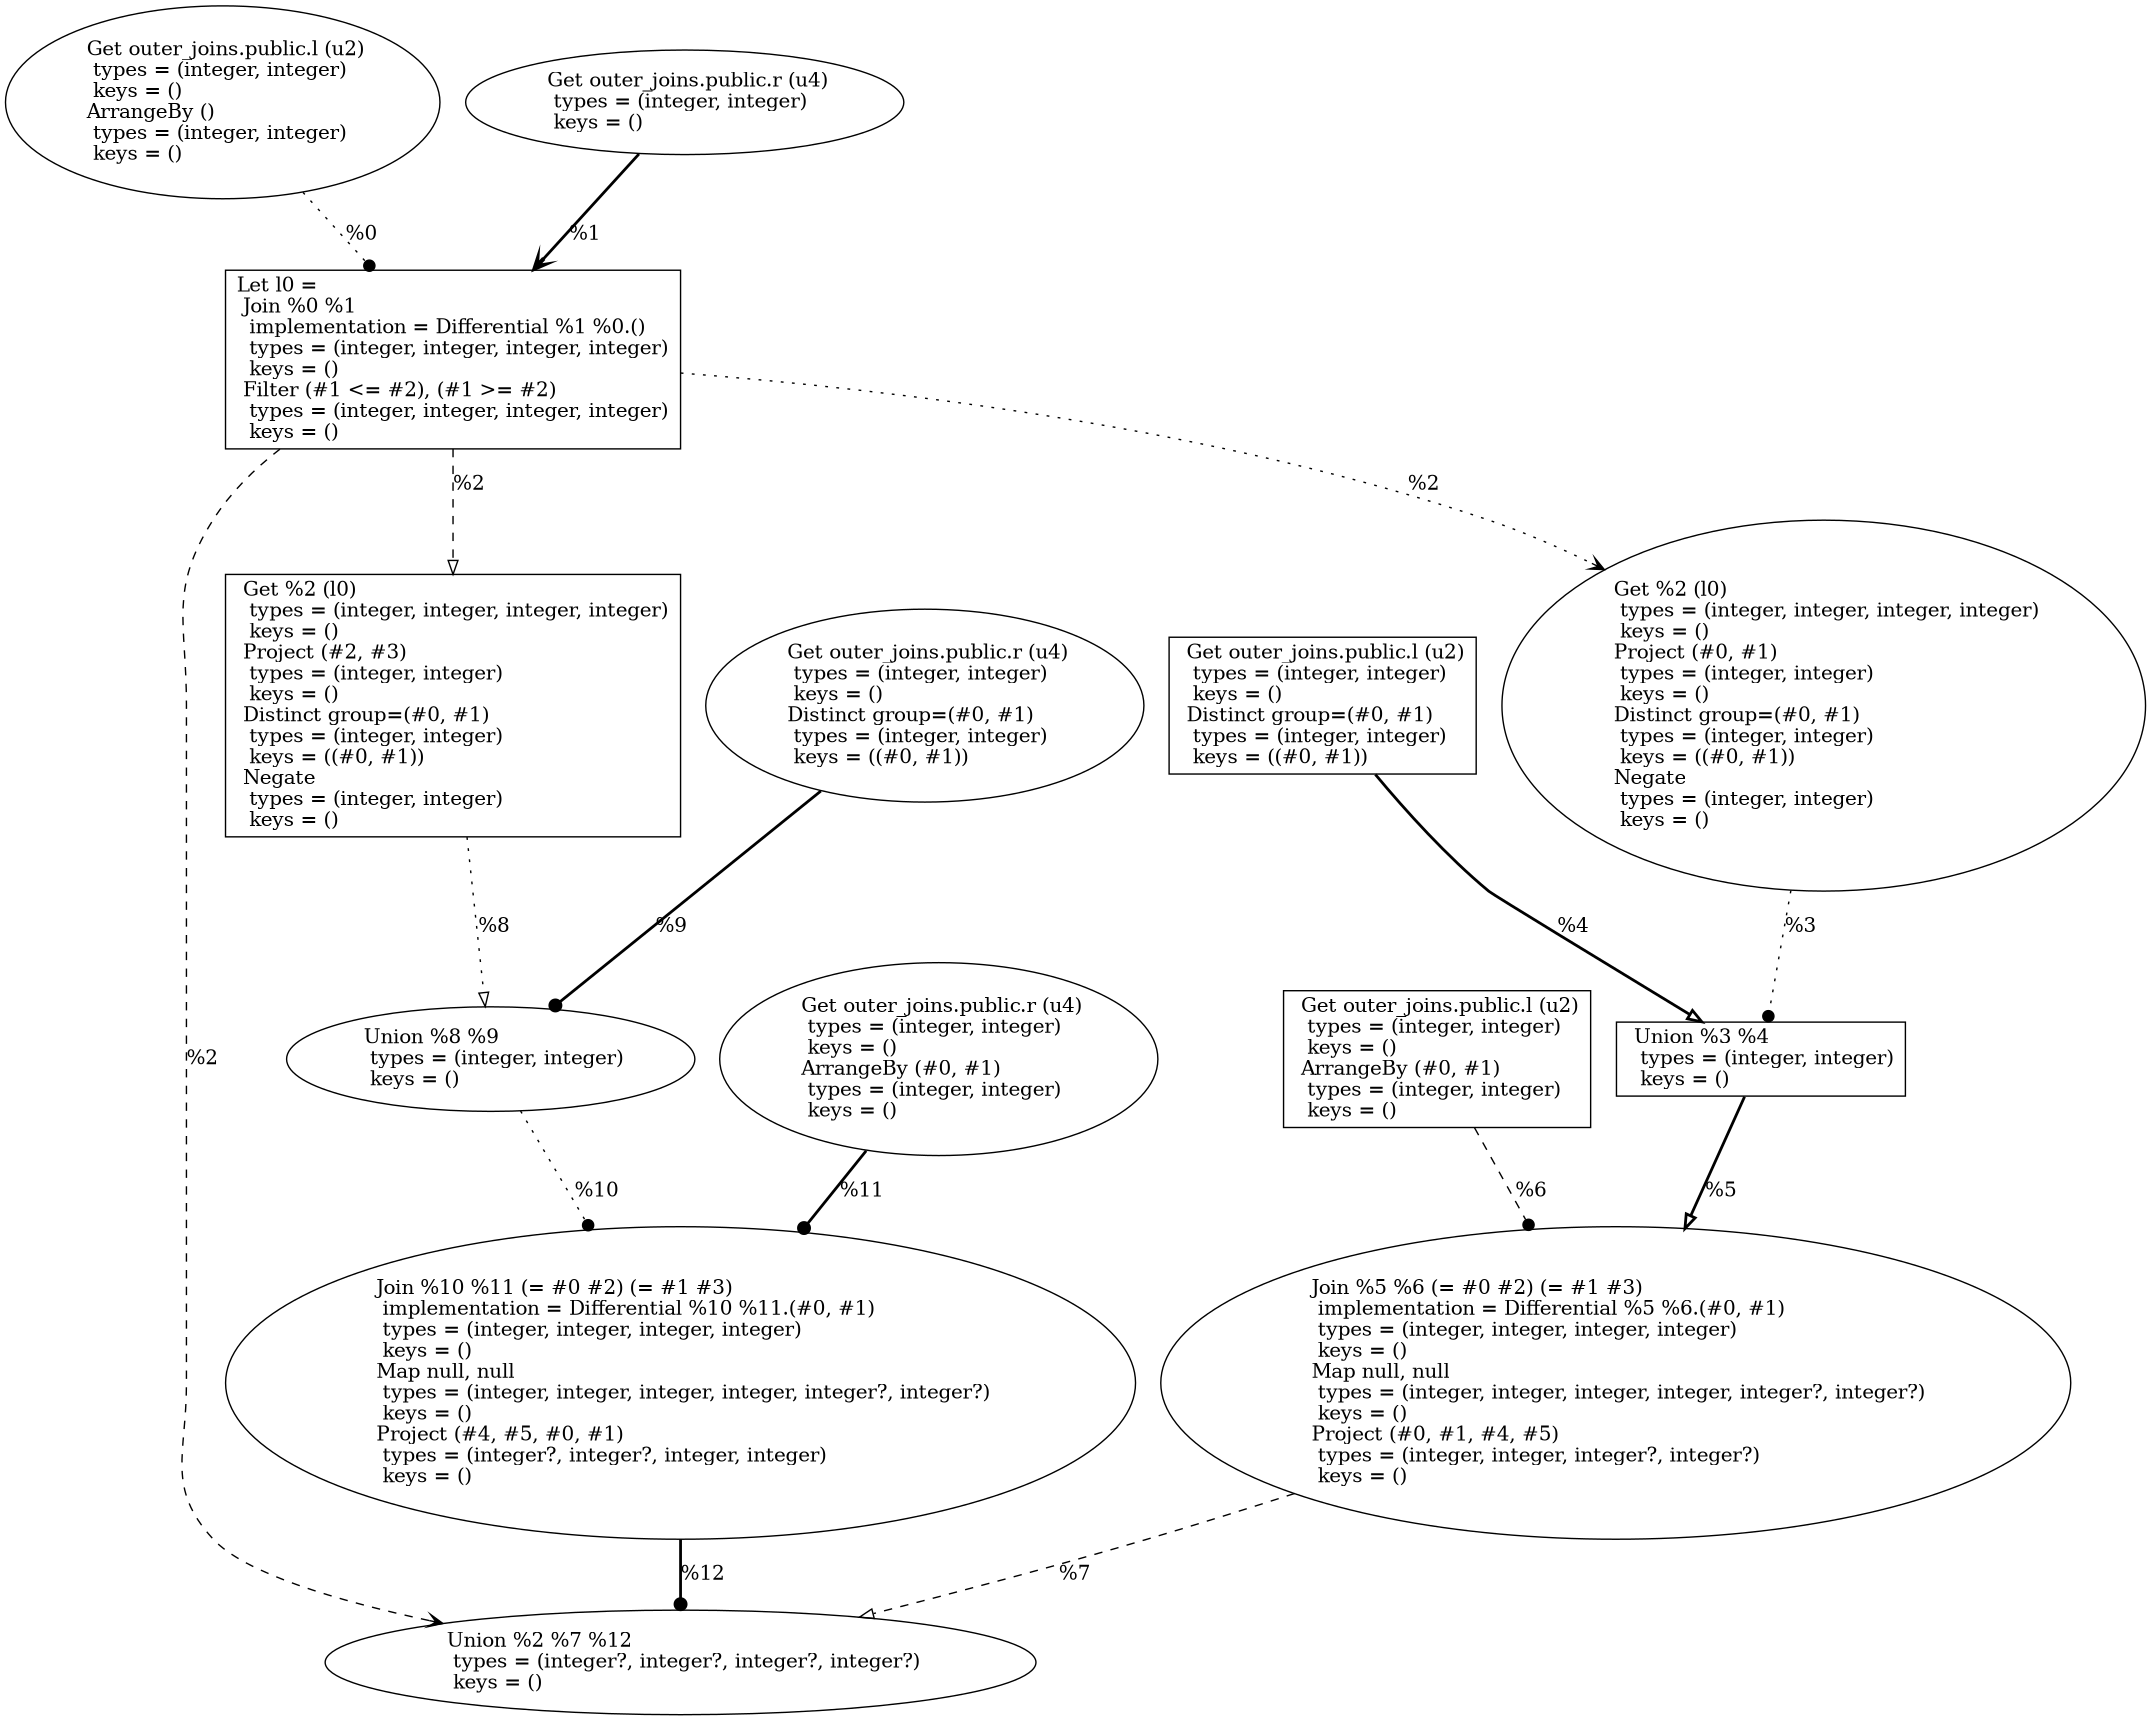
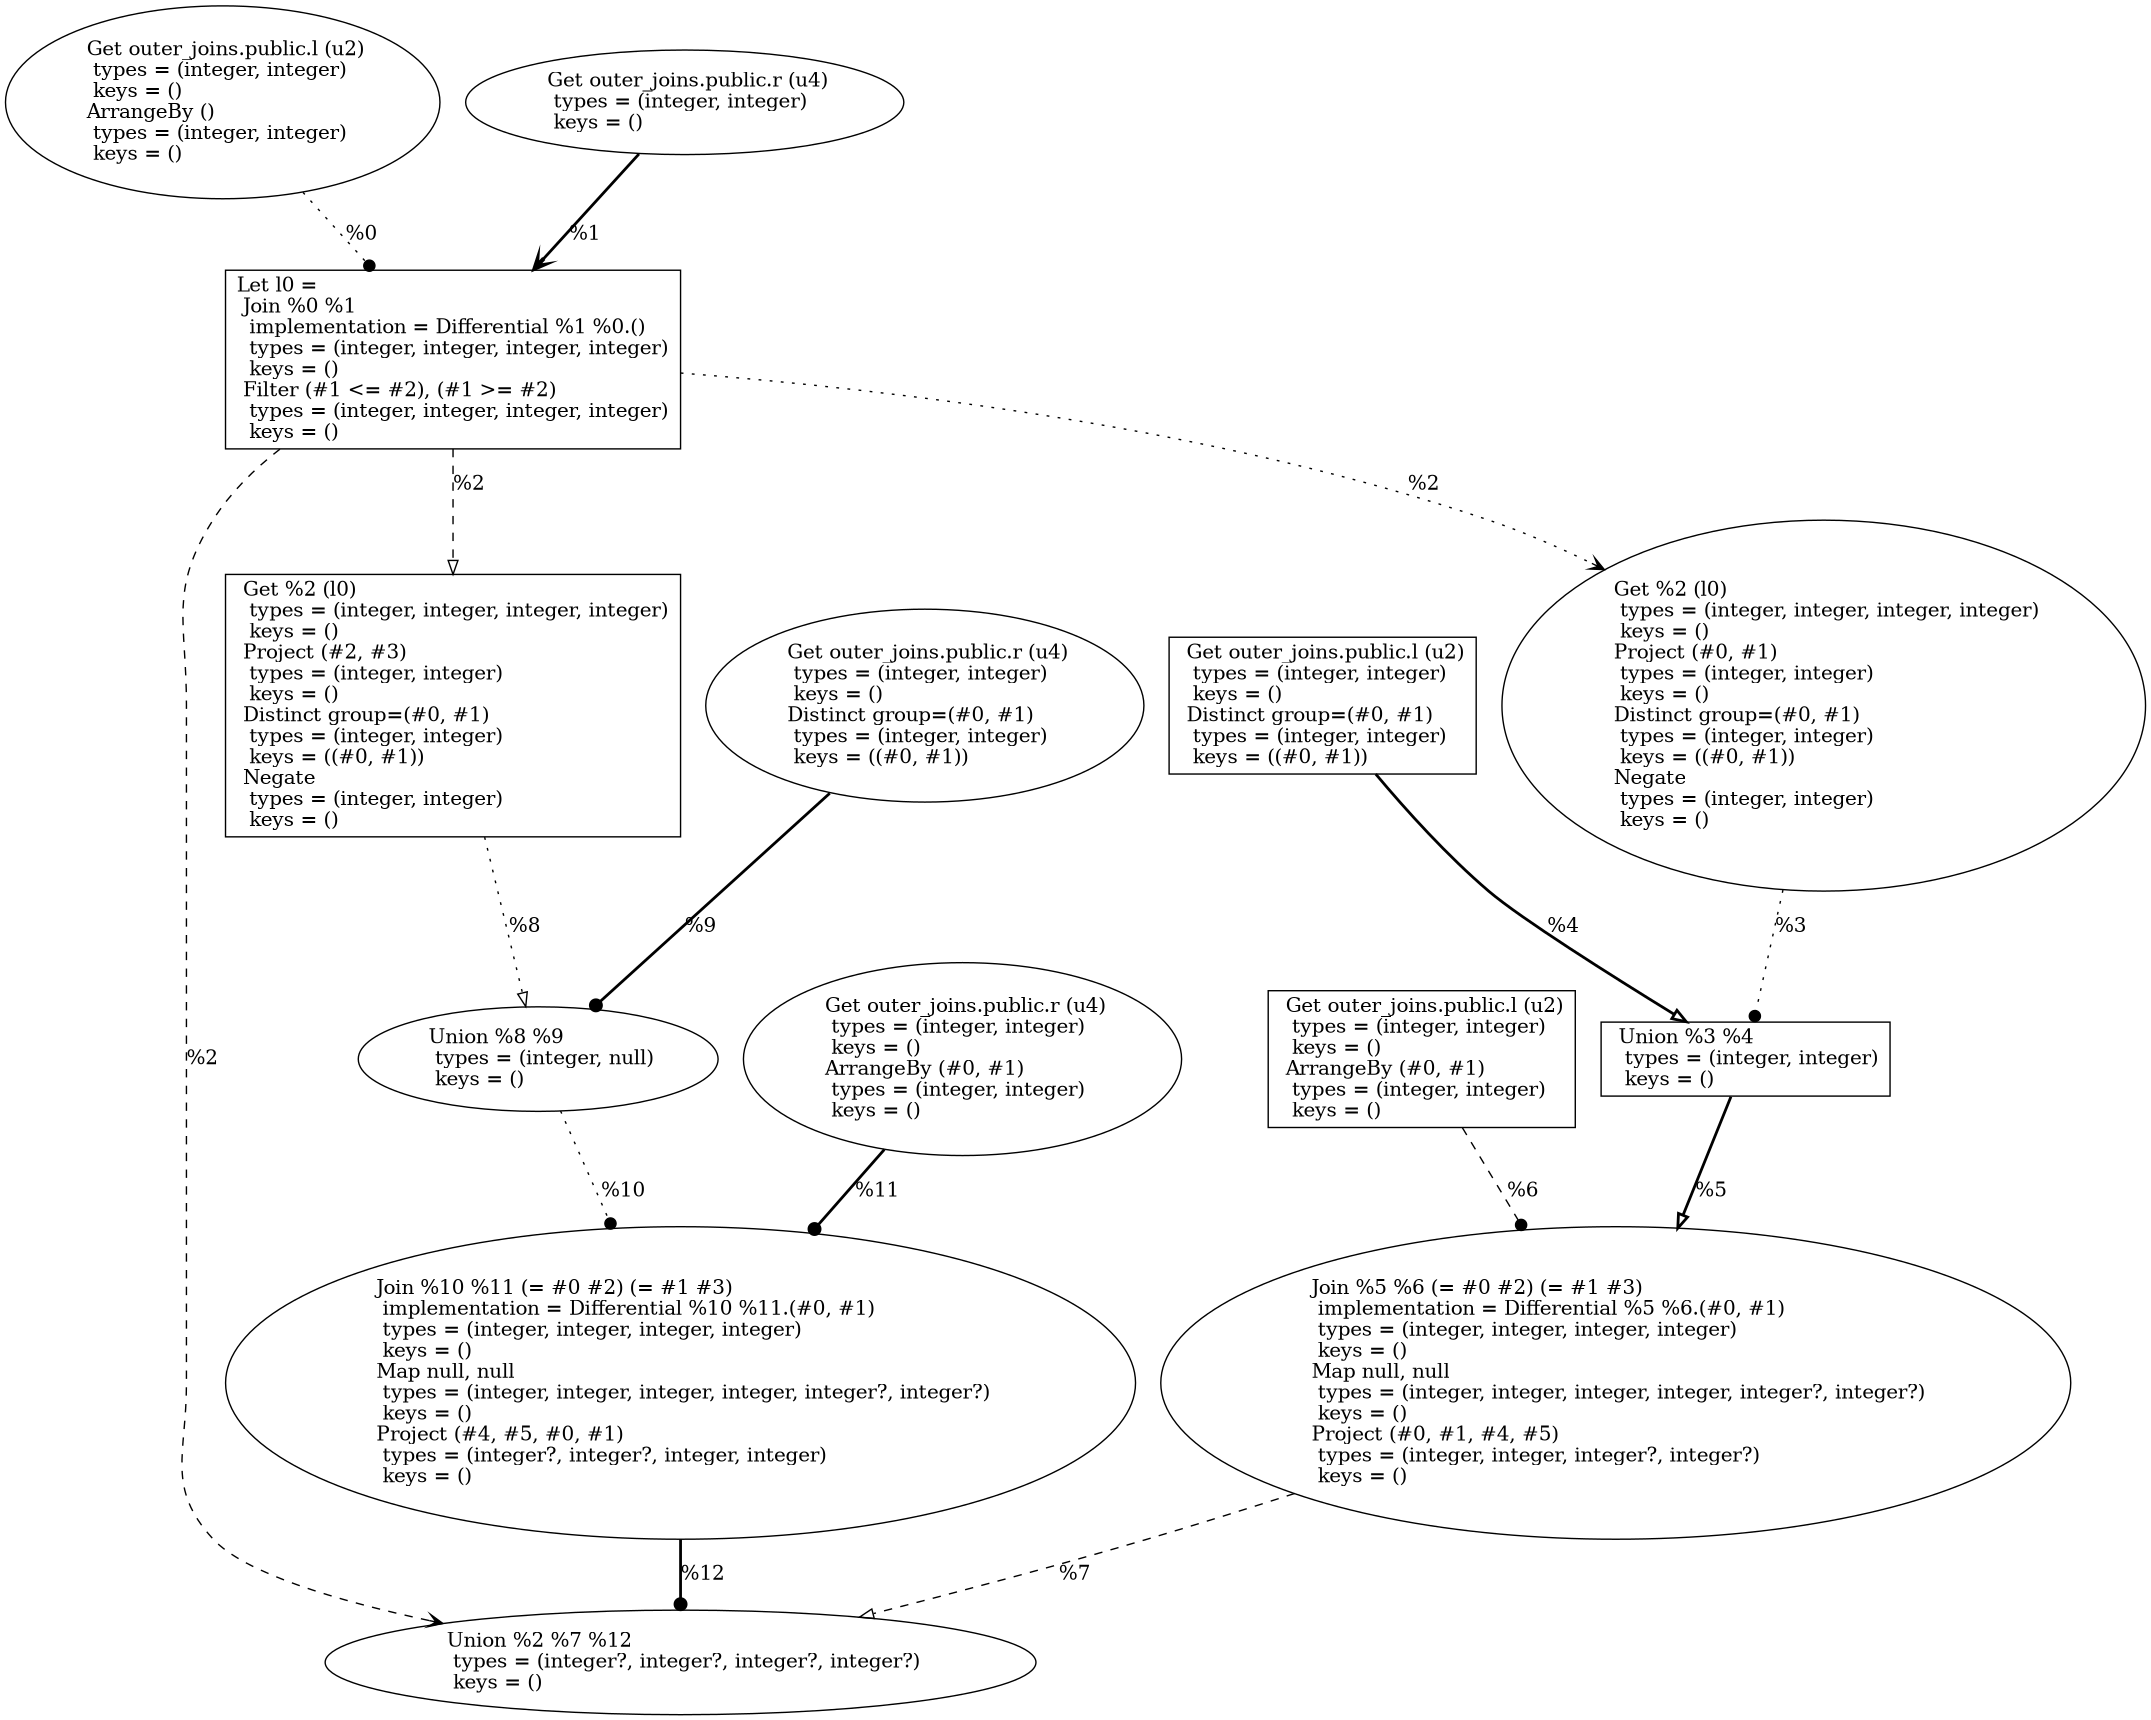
(491, 1059) -> (538, 1059)
